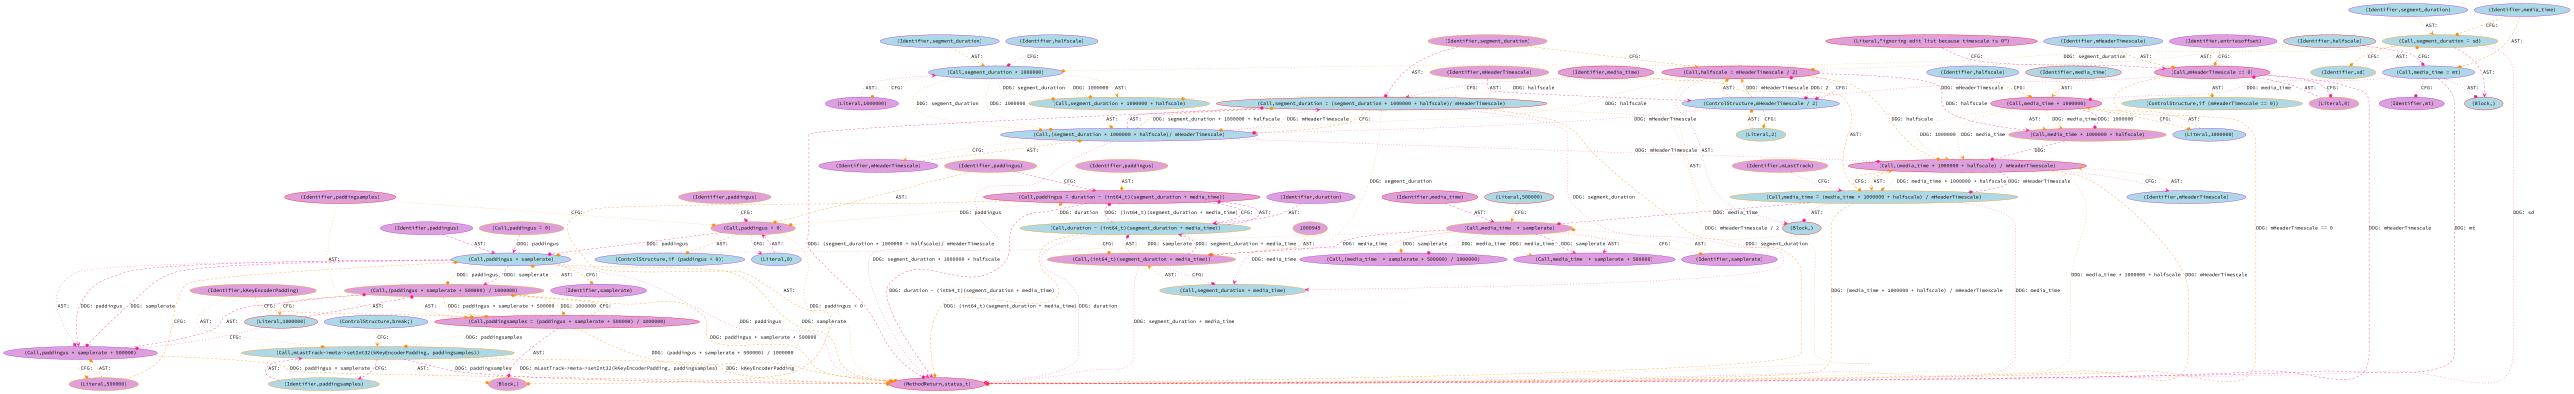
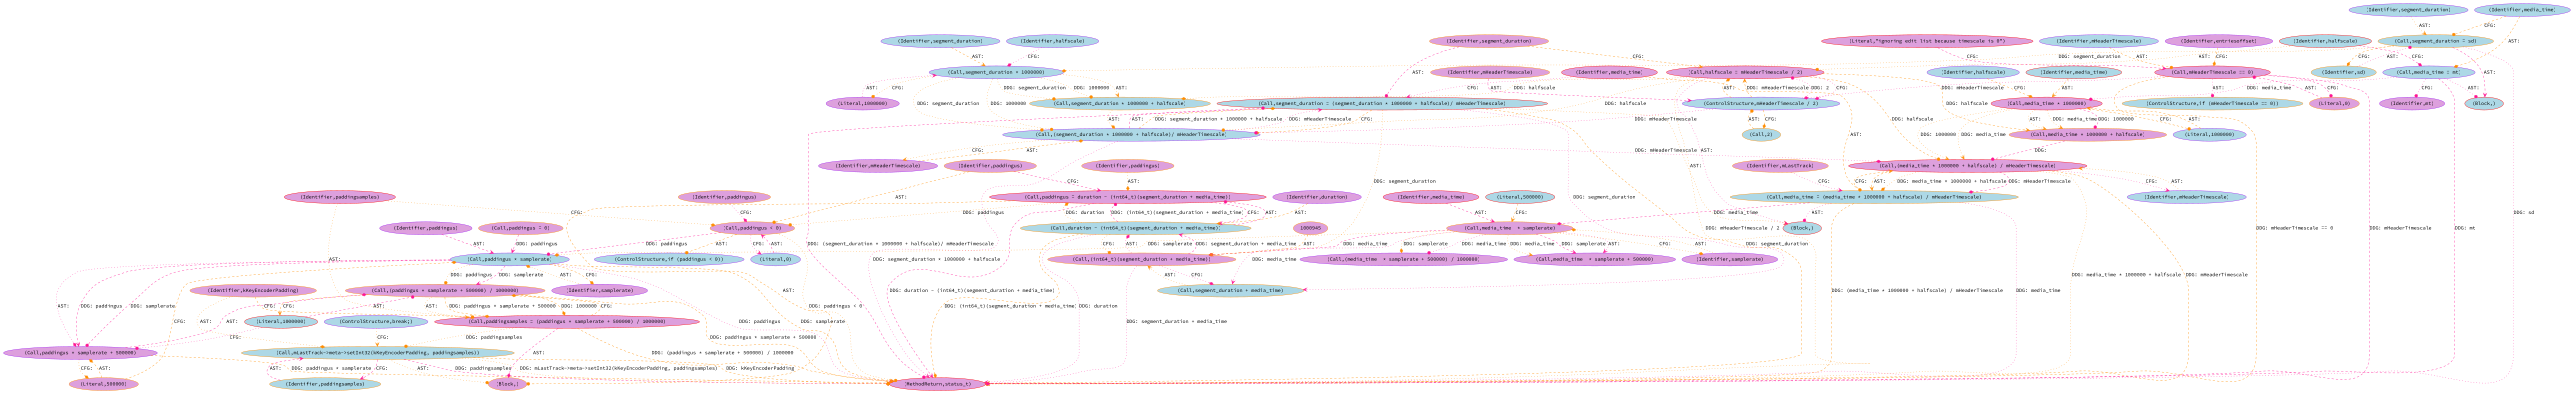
(2388, 57) -> (2382, 56)
(1933, 83) -> (1930, 82)
(2212, 87) -> (2213, 87)
(1761, 135) -> (1761, 135)
(1260, 218) -> (1265, 219)
(239, 309) -> (239, 309)
